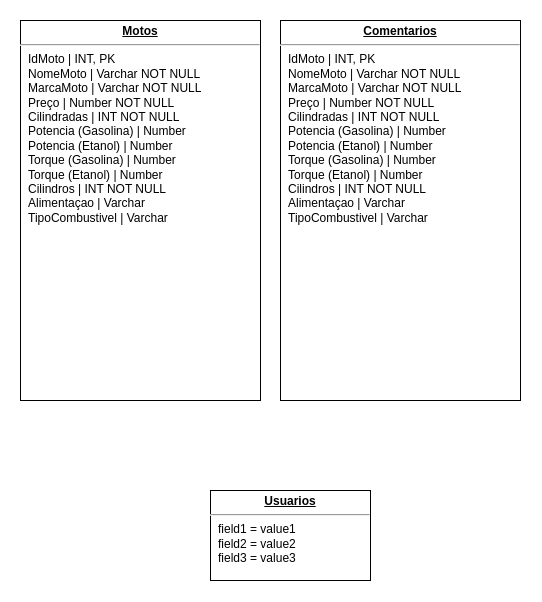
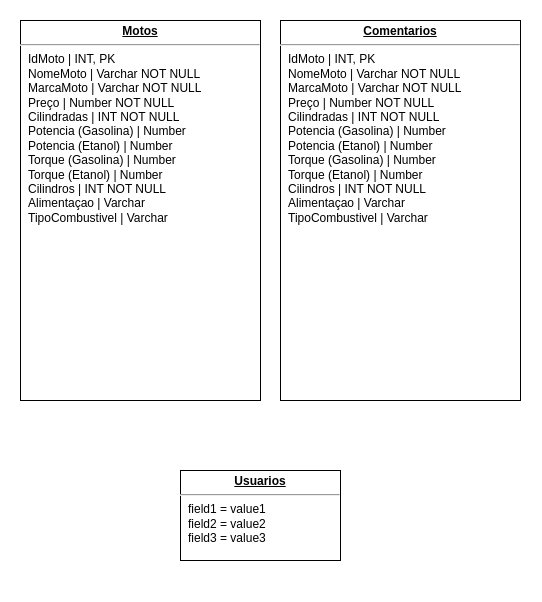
(291, 536) -> (261, 516)
